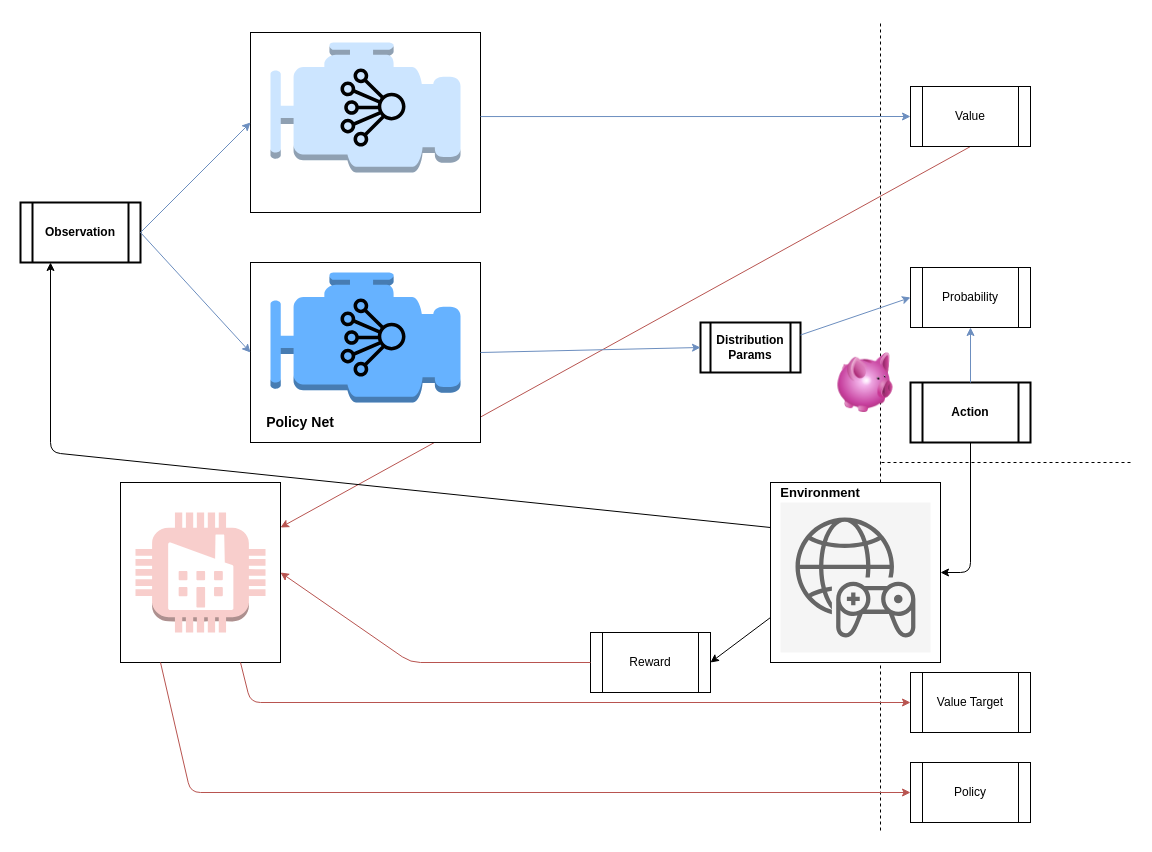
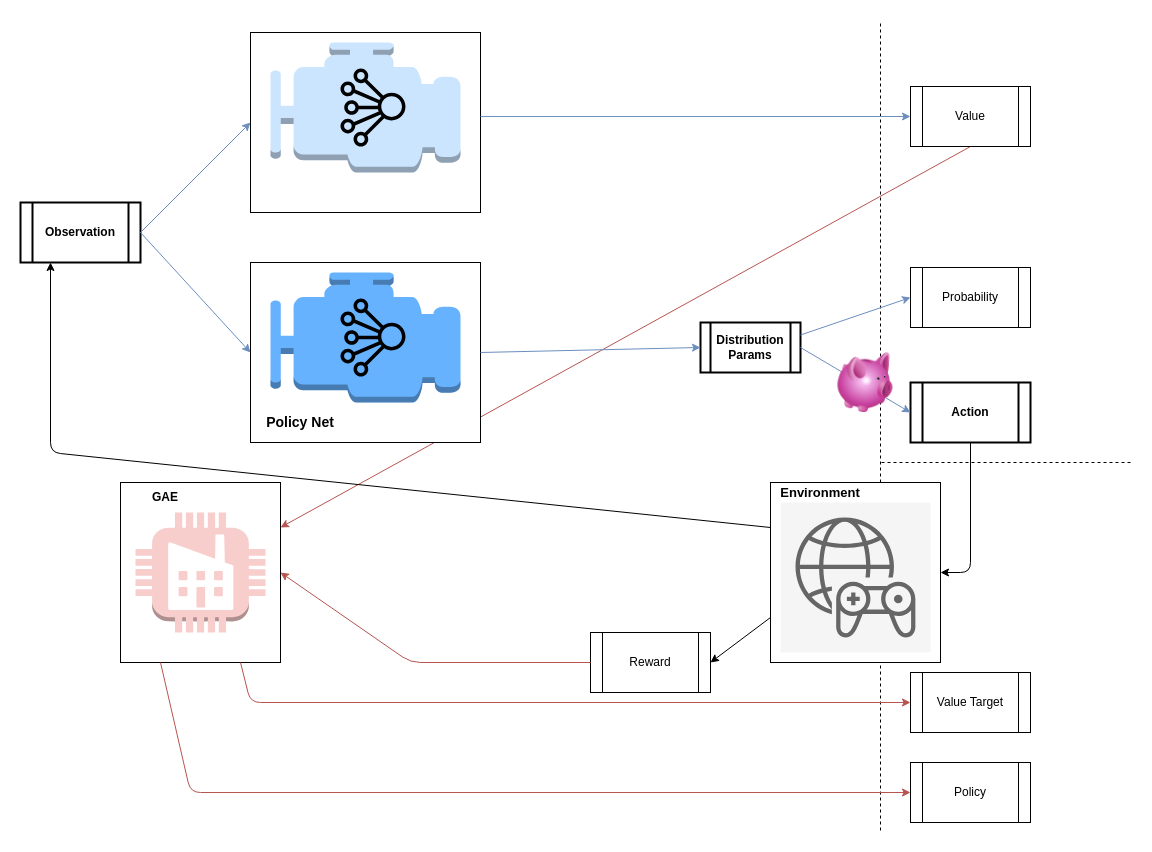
(971, 358) -> none
none -> (821, 360)
none -> (166, 498)
